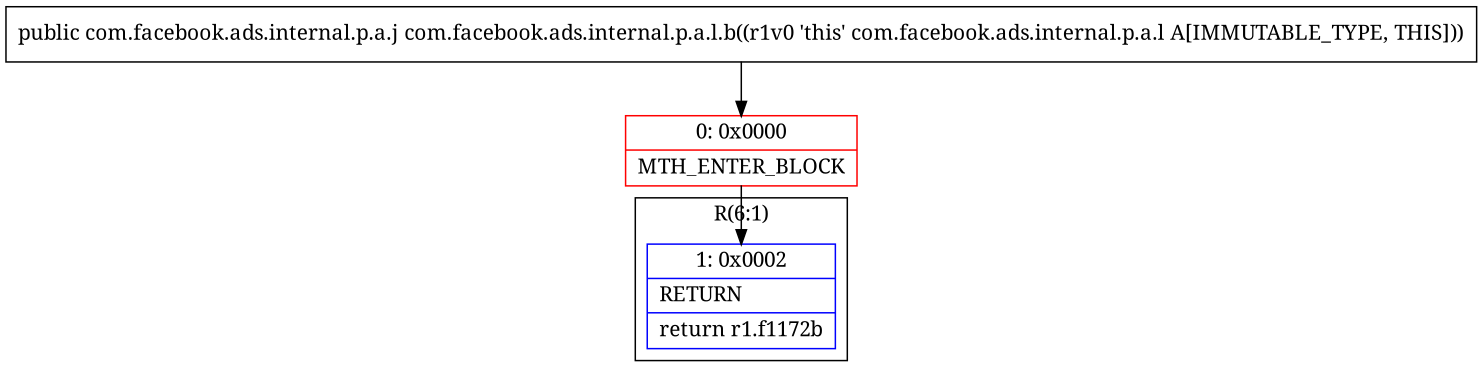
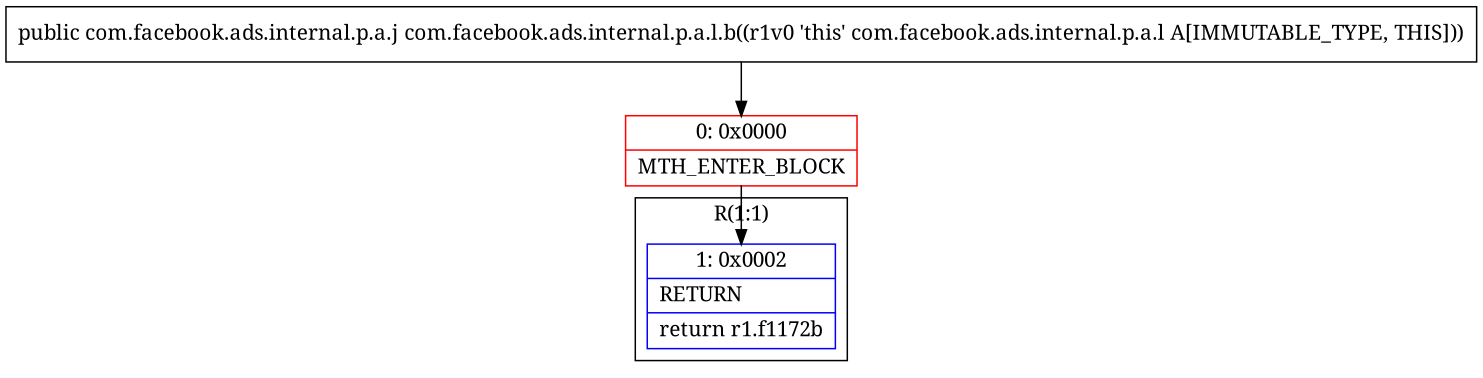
(741, 215) -> (741, 215)
